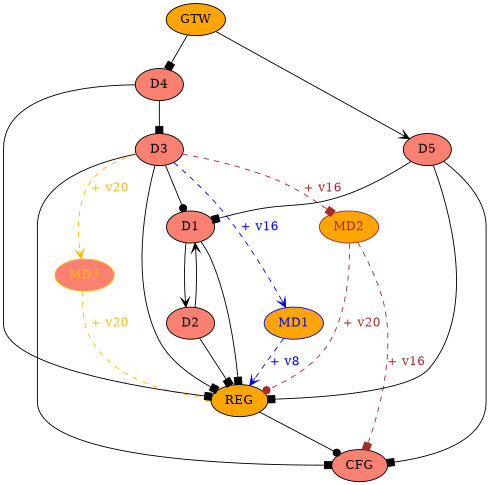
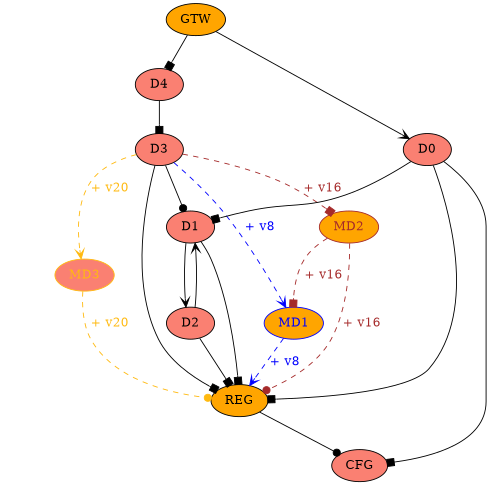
(427, 150) -> (427, 150)
(260, 227) -> (260, 227)
(4, 266) -> none
(362, 323) -> (362, 323)
(388, 340) -> (302, 263)
(37, 400) -> none
